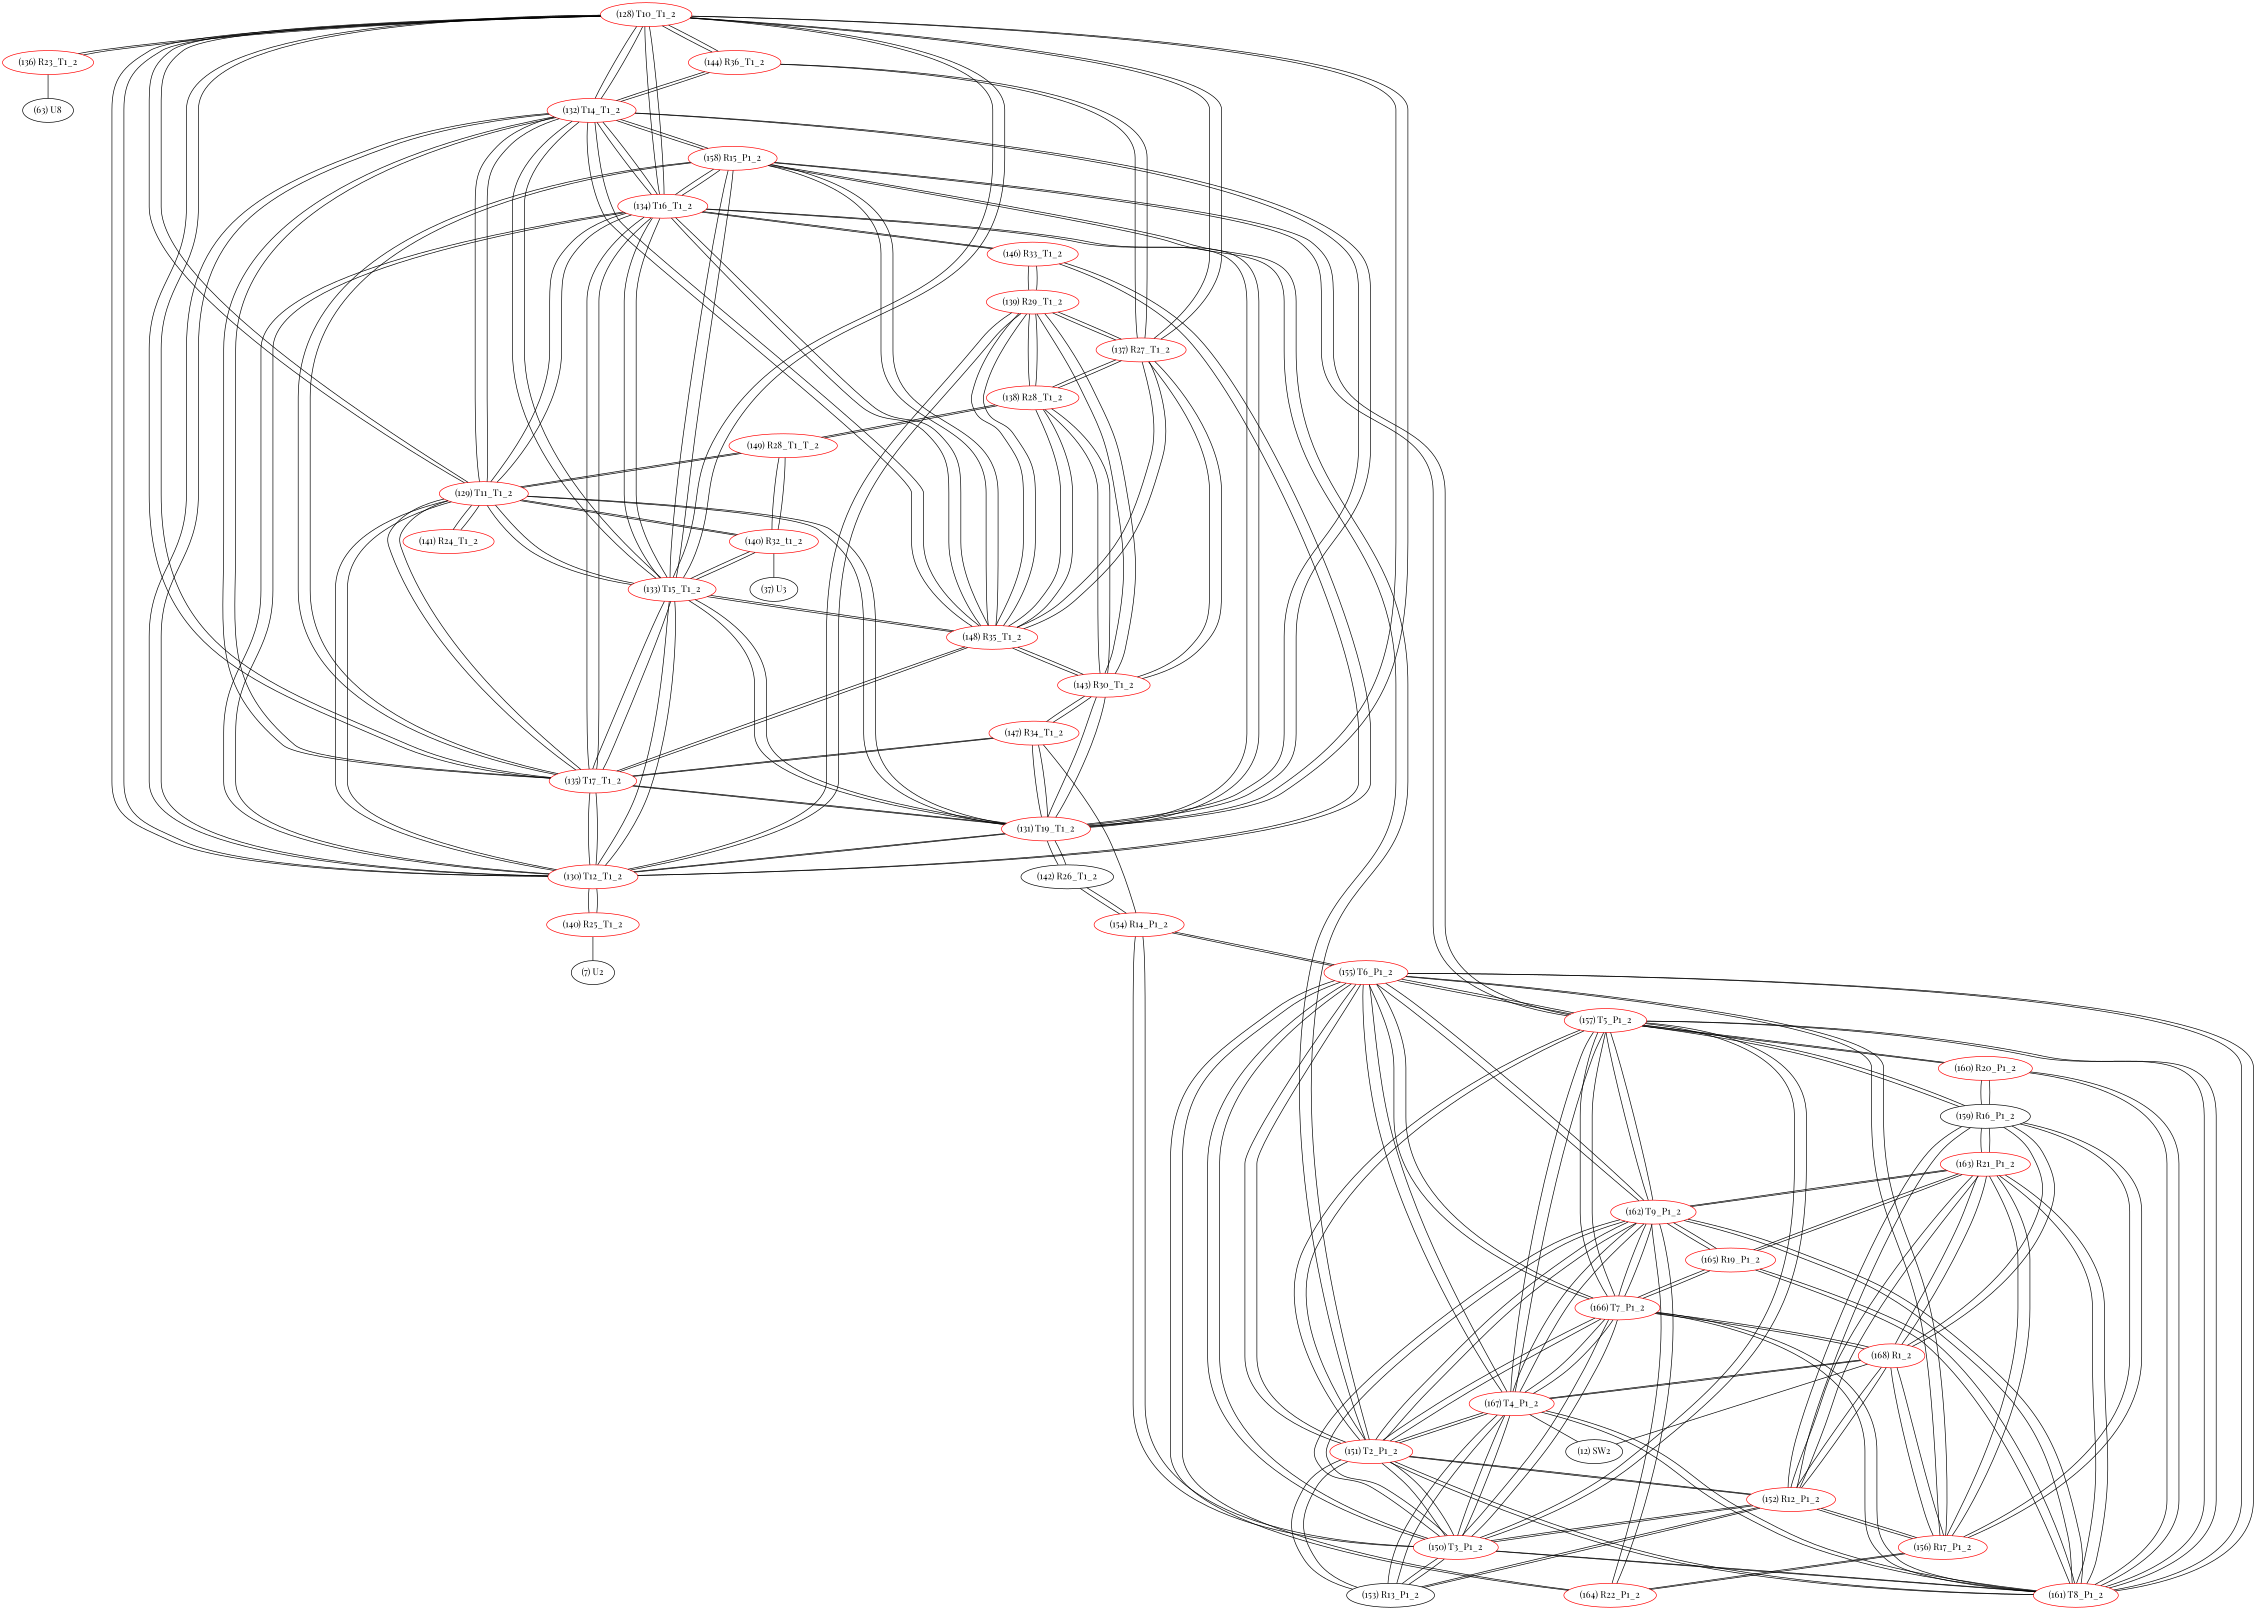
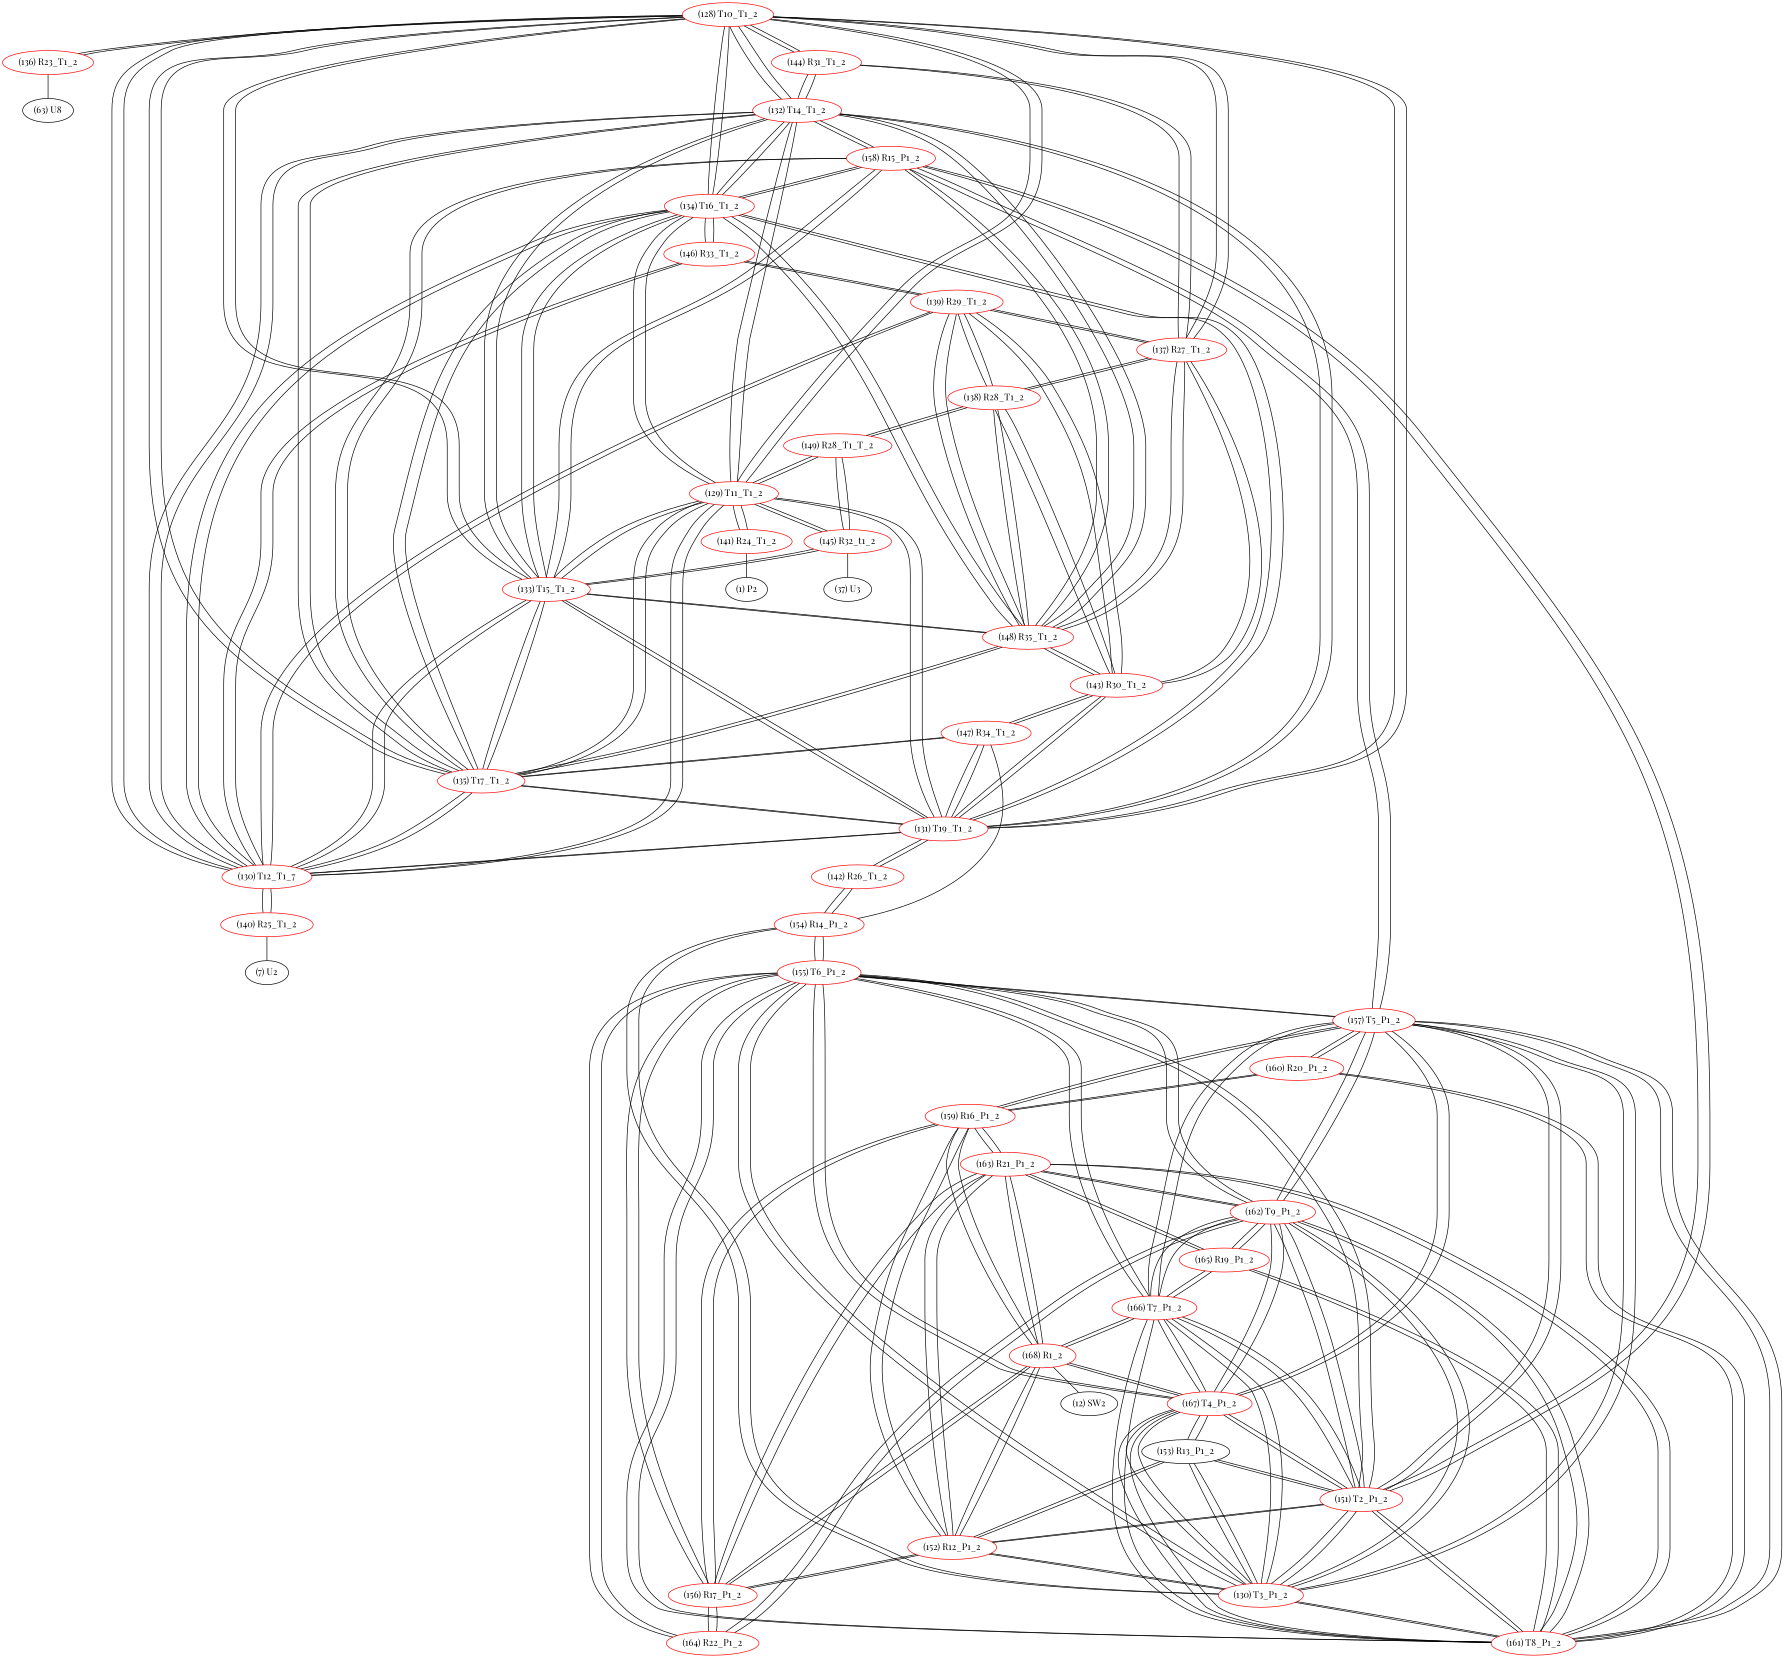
(735, 63) -> (816, 63)
(774, 542) -> (848, 542)
none -> (747, 589)
(593, 877) -> (267, 877)
(1067, 877) -> (858, 877)
(1985, 1116) -> (970, 1116)
(1555, 1429) -> none
(1456, 1547) -> (1261, 1595)
